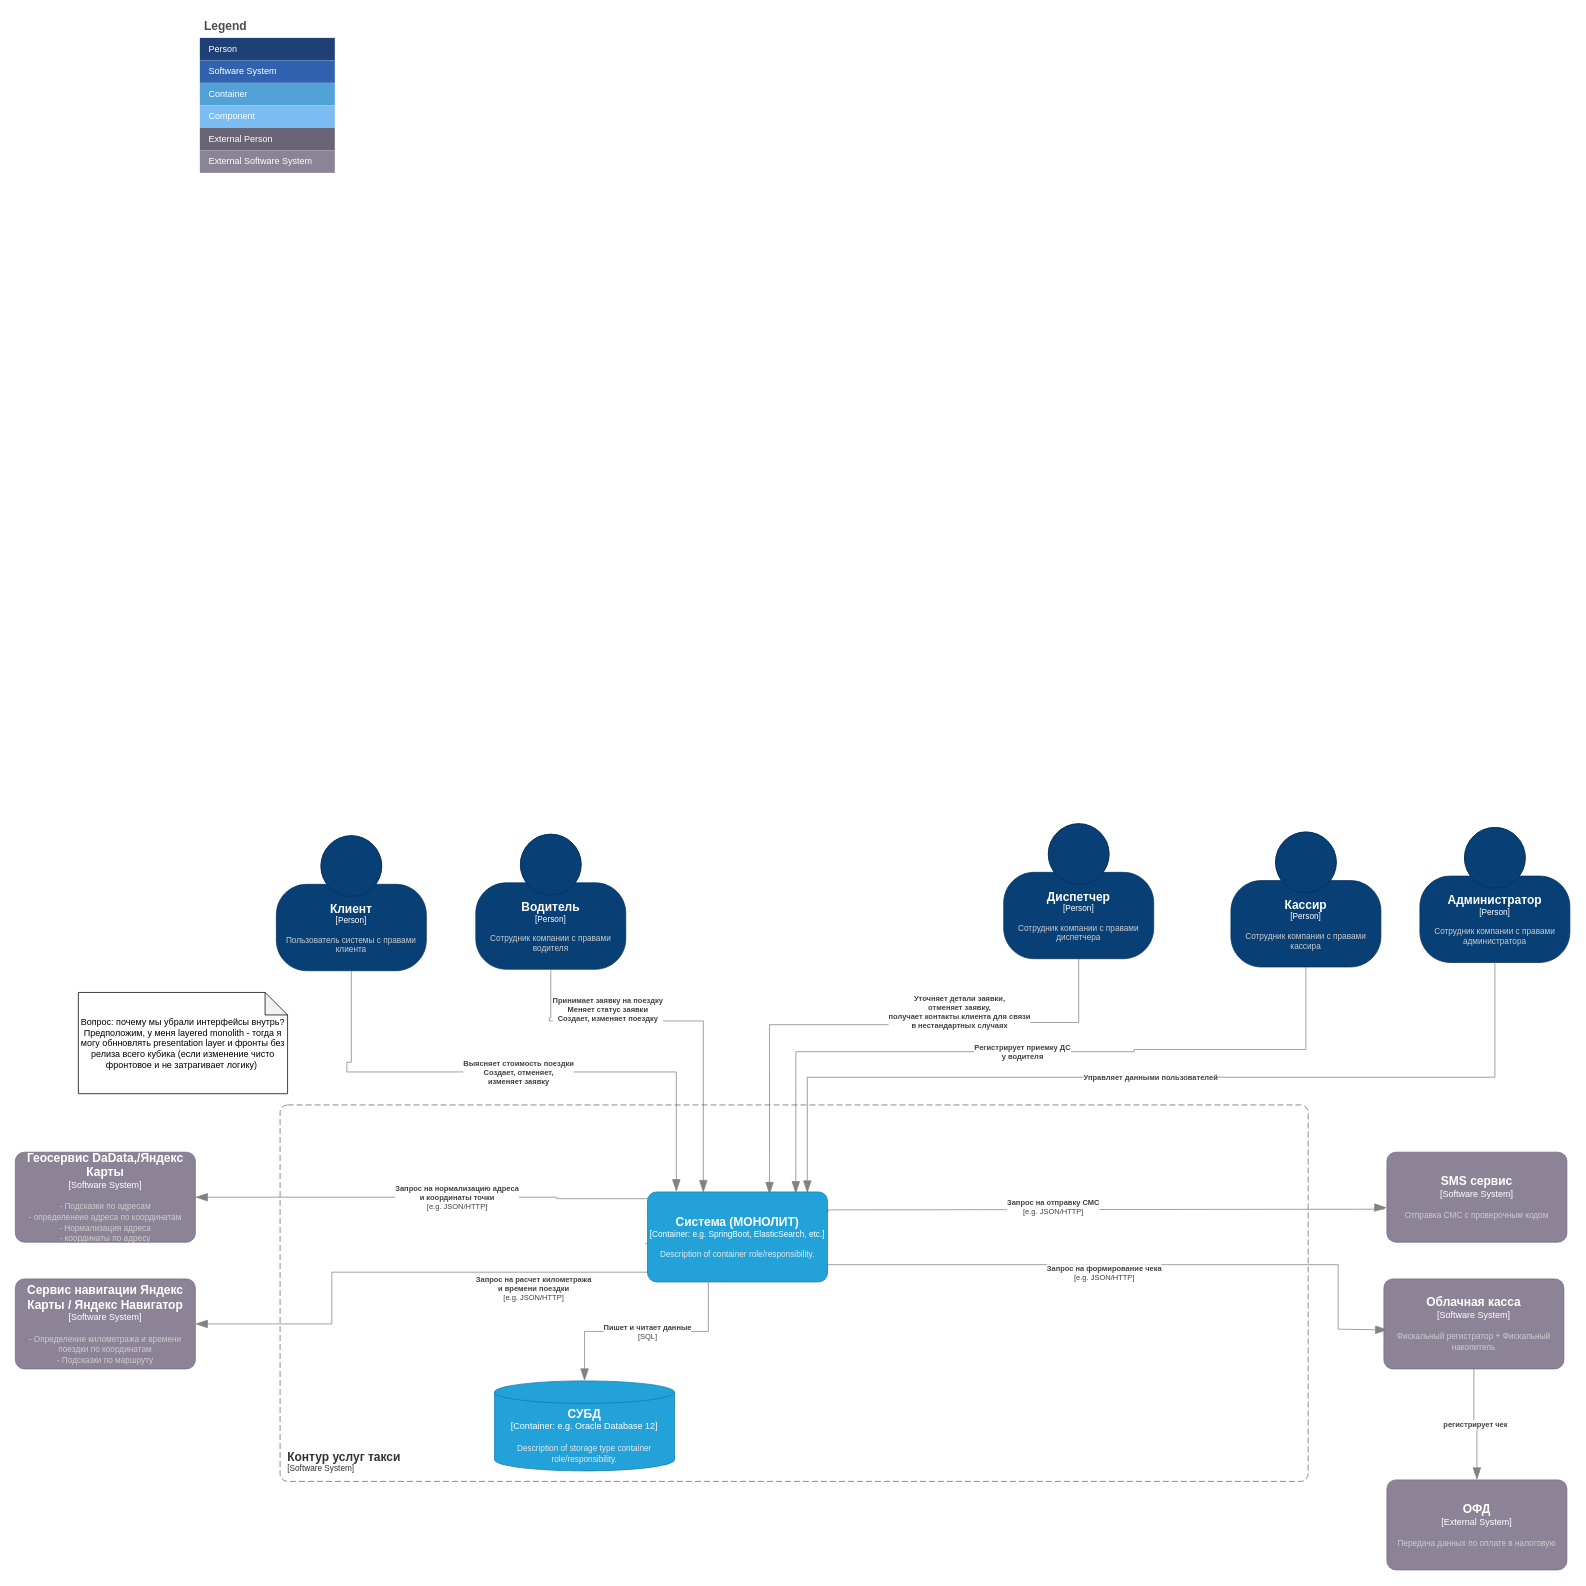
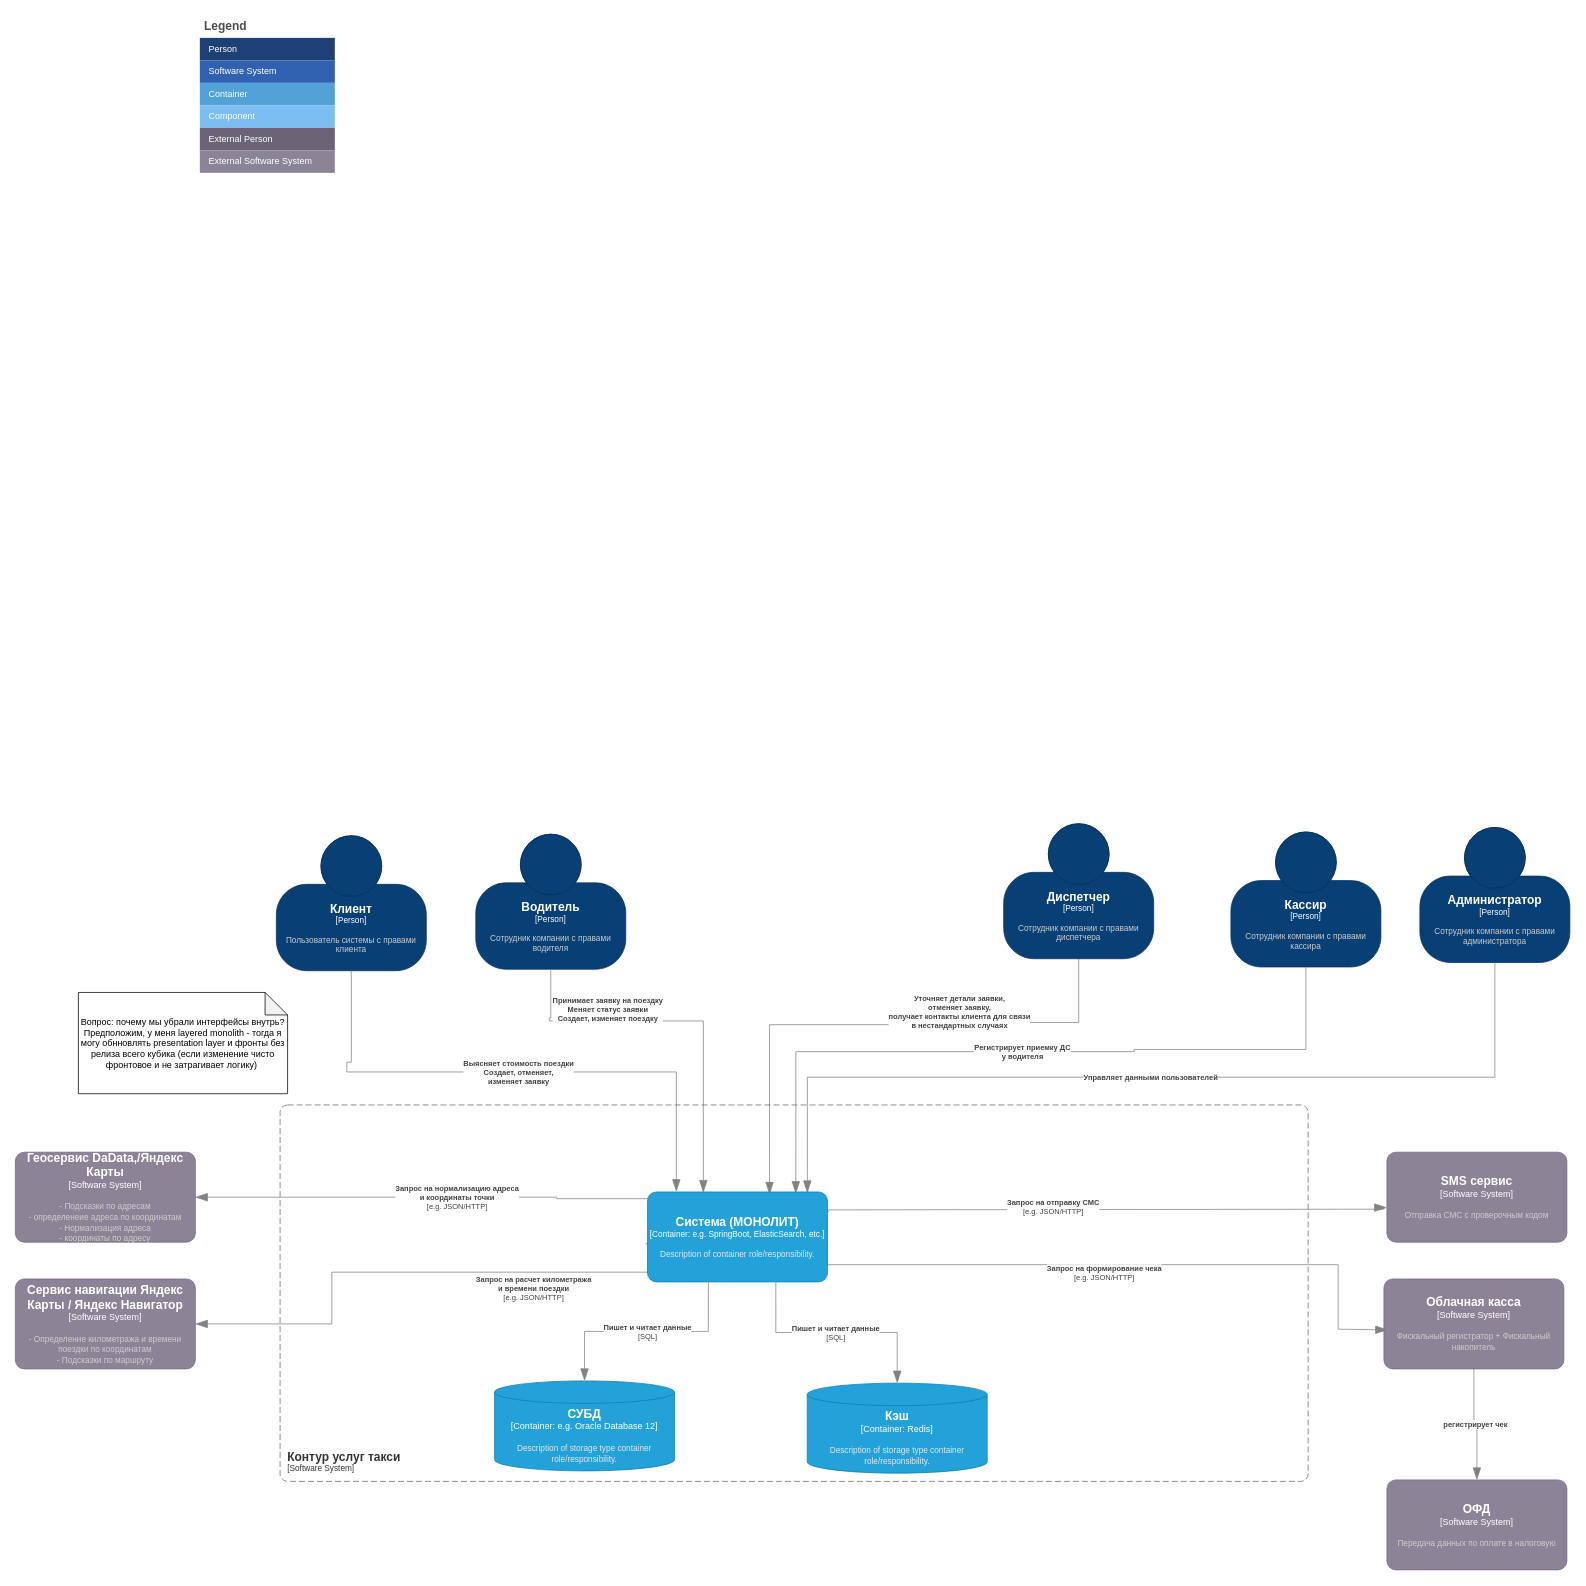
none -> (842, 1333)
none -> (897, 1428)
(1477, 1525) -> (1477, 1525)
